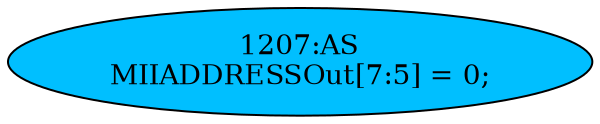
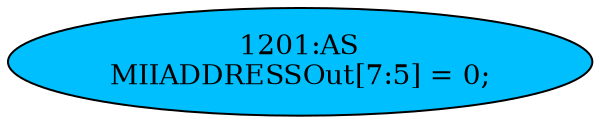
(300, 62) -> (300, 62)
